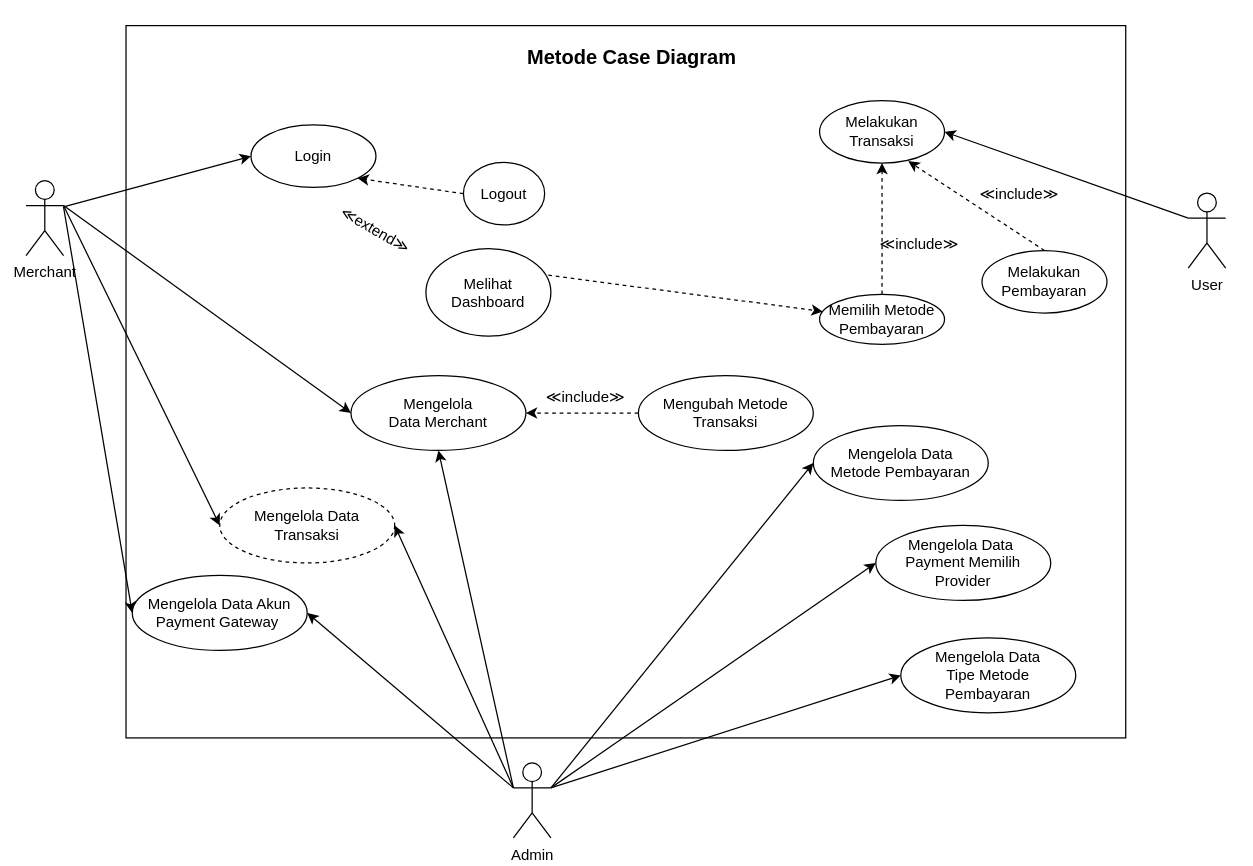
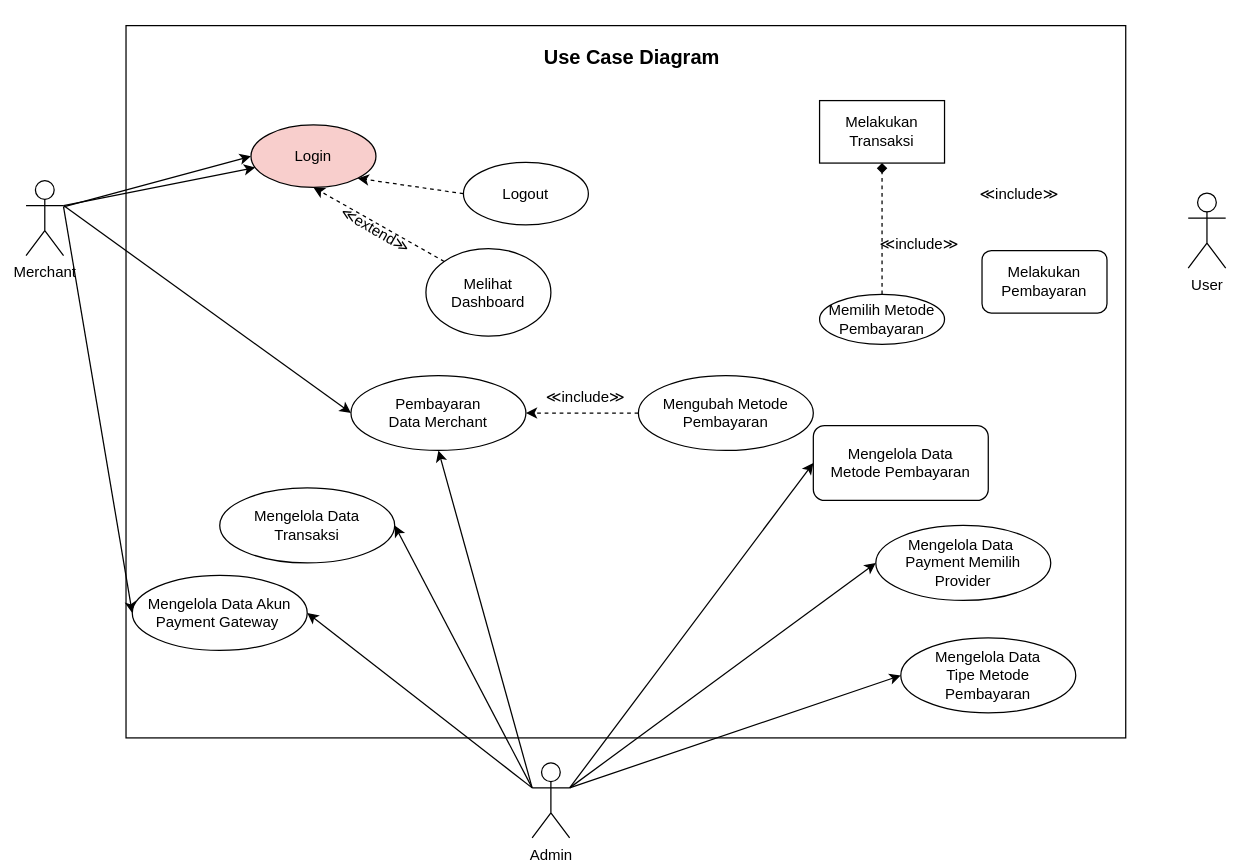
(632, 57) -> (632, 57)
(882, 132) -> (882, 132)
(313, 156) -> (313, 156)
(882, 173) -> (882, 174)
(1070, 176) -> none
(504, 194) -> (526, 194)
(980, 208) -> none
(1044, 282) -> (1044, 282)
(680, 293) -> (382, 226)
(141, 366) -> (170, 184)
(438, 413) -> (438, 413)
(726, 413) -> (726, 413)
(901, 463) -> (901, 463)
(307, 526) -> (307, 526)
(532, 801) -> (551, 801)
